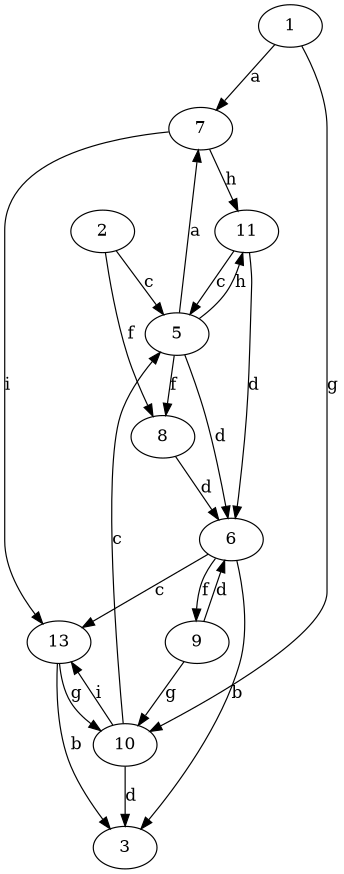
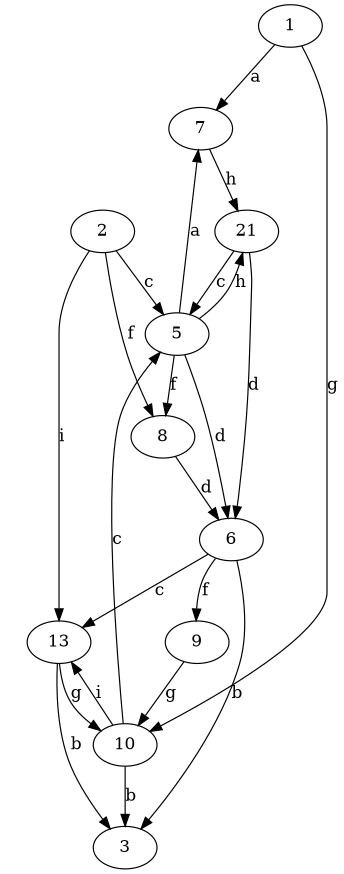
(247, 231) -> (247, 231)
(5, 322) -> (59, 426)
(212, 597) -> none
(131, 796) -> (131, 796)
